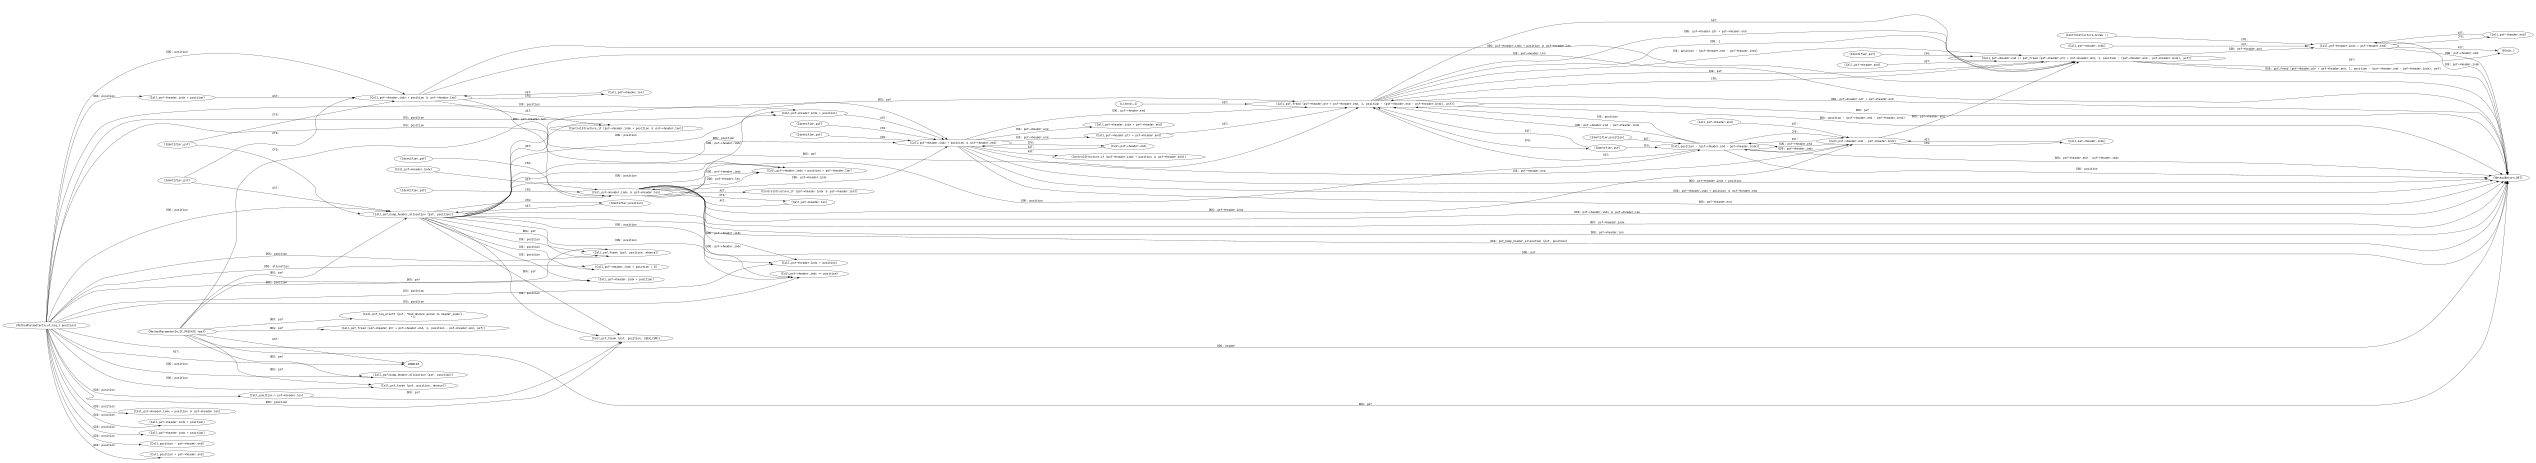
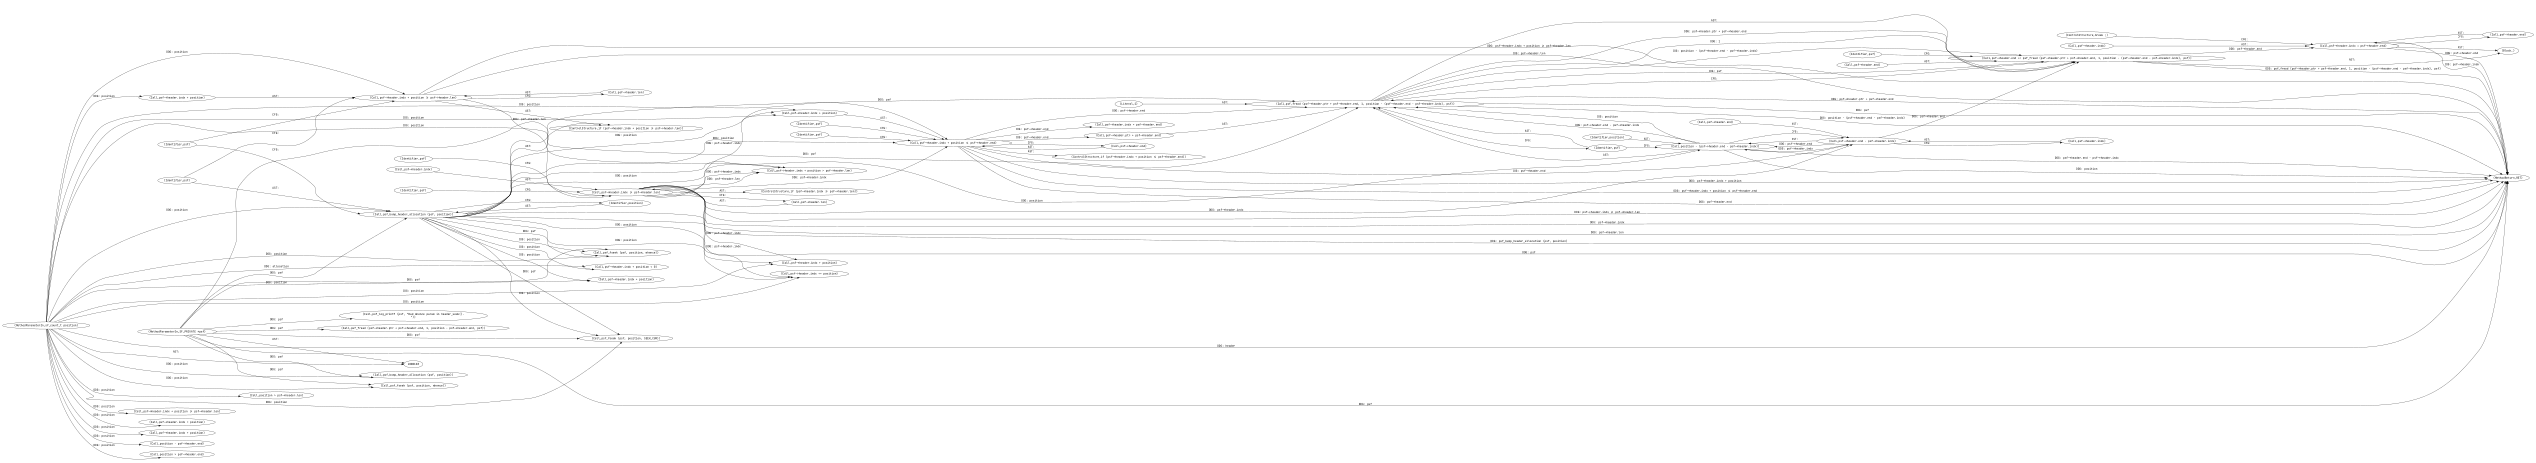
(46, 325) -> (46, 325)
(470, 398) -> (395, 338)
